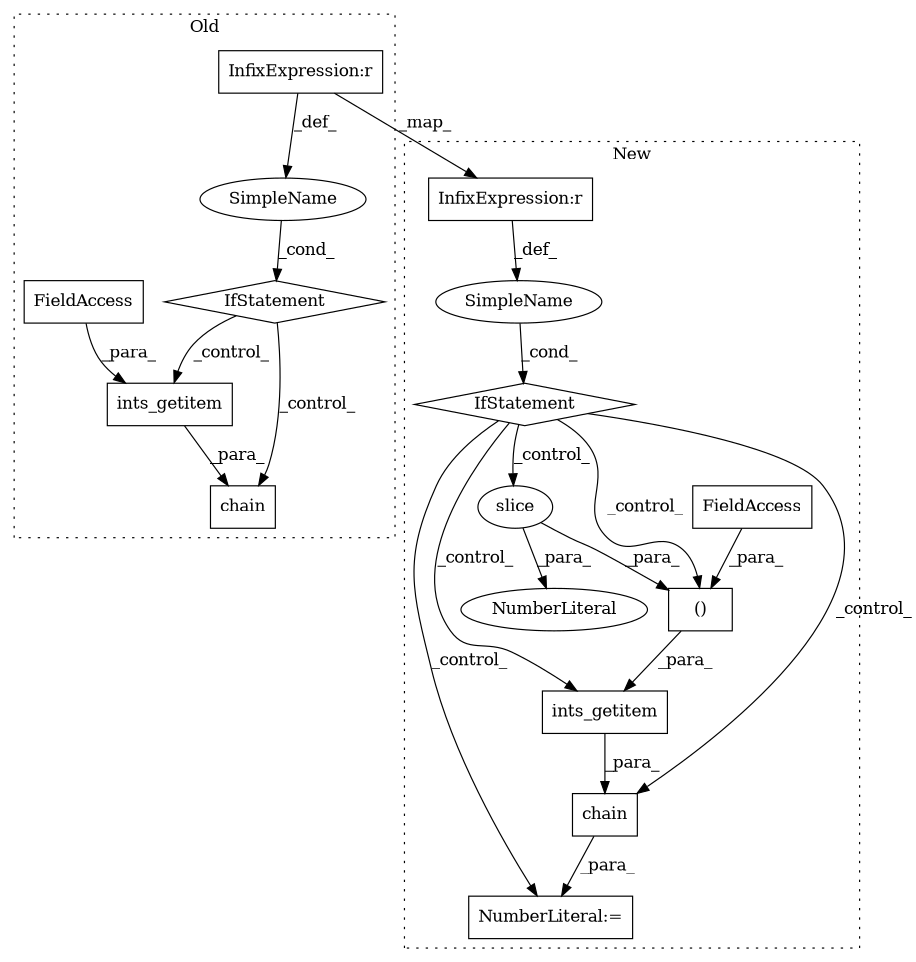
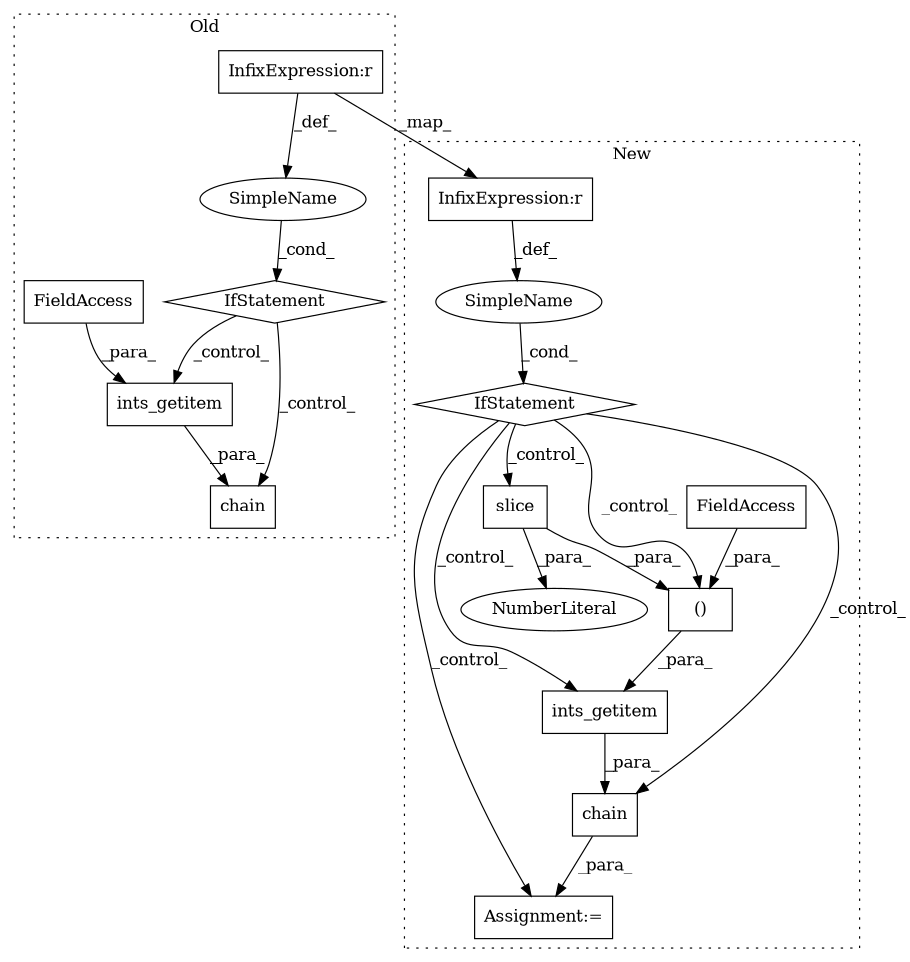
(515, 507) -> (515, 507)
(551, 917) -> (544, 917)
